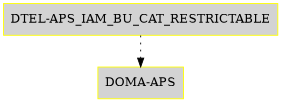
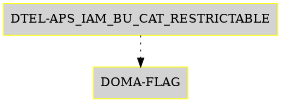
(141, 83) -> (141, 83)
